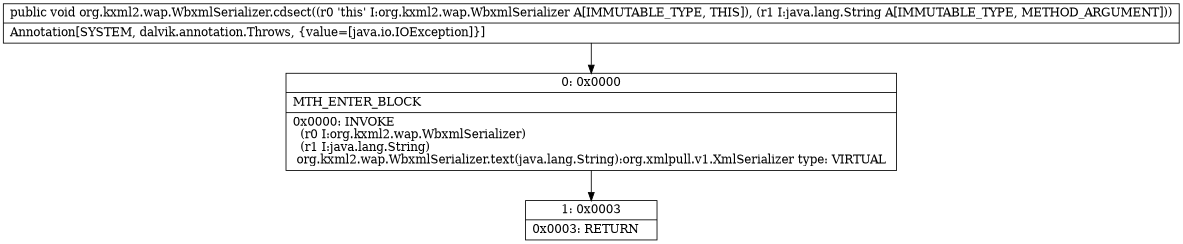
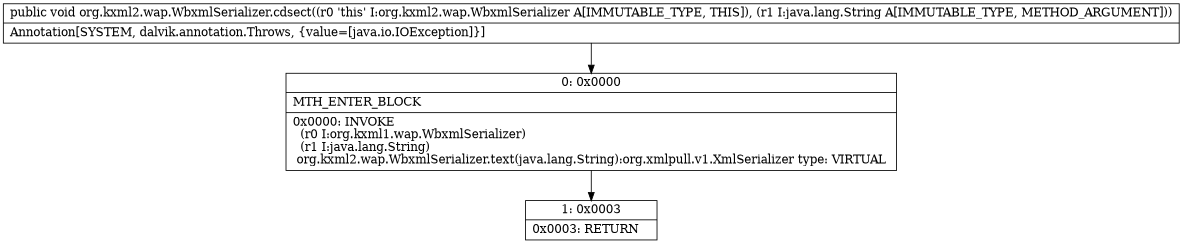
(410, 135) -> (410, 135)
